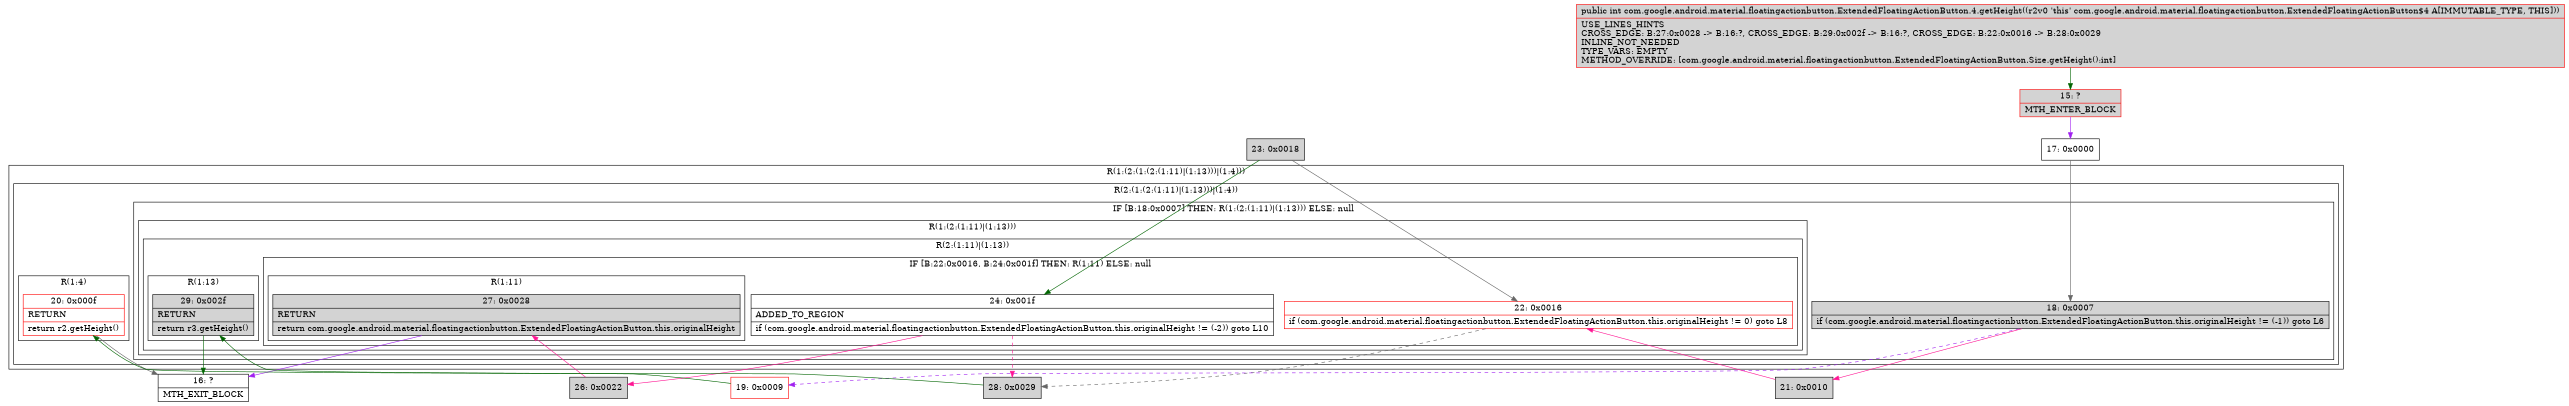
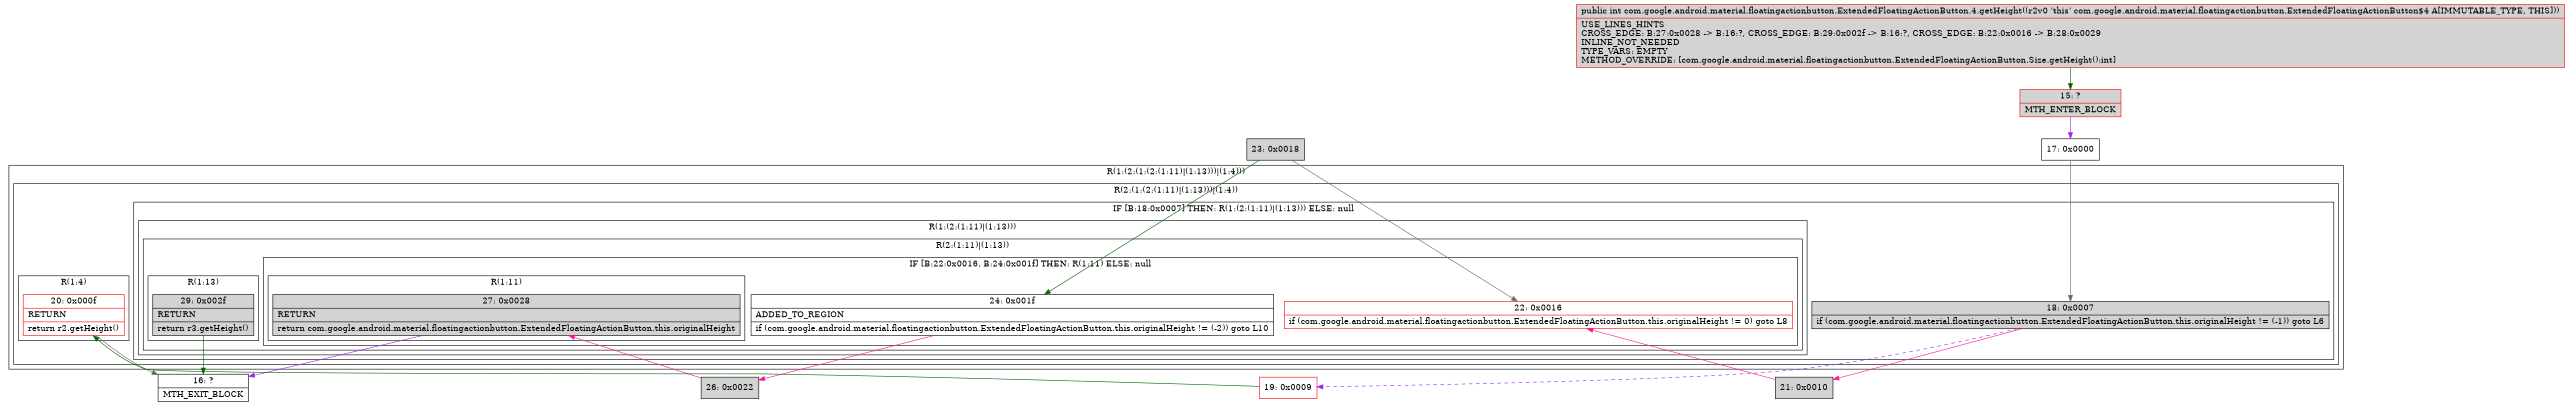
(1012, 388) -> none
